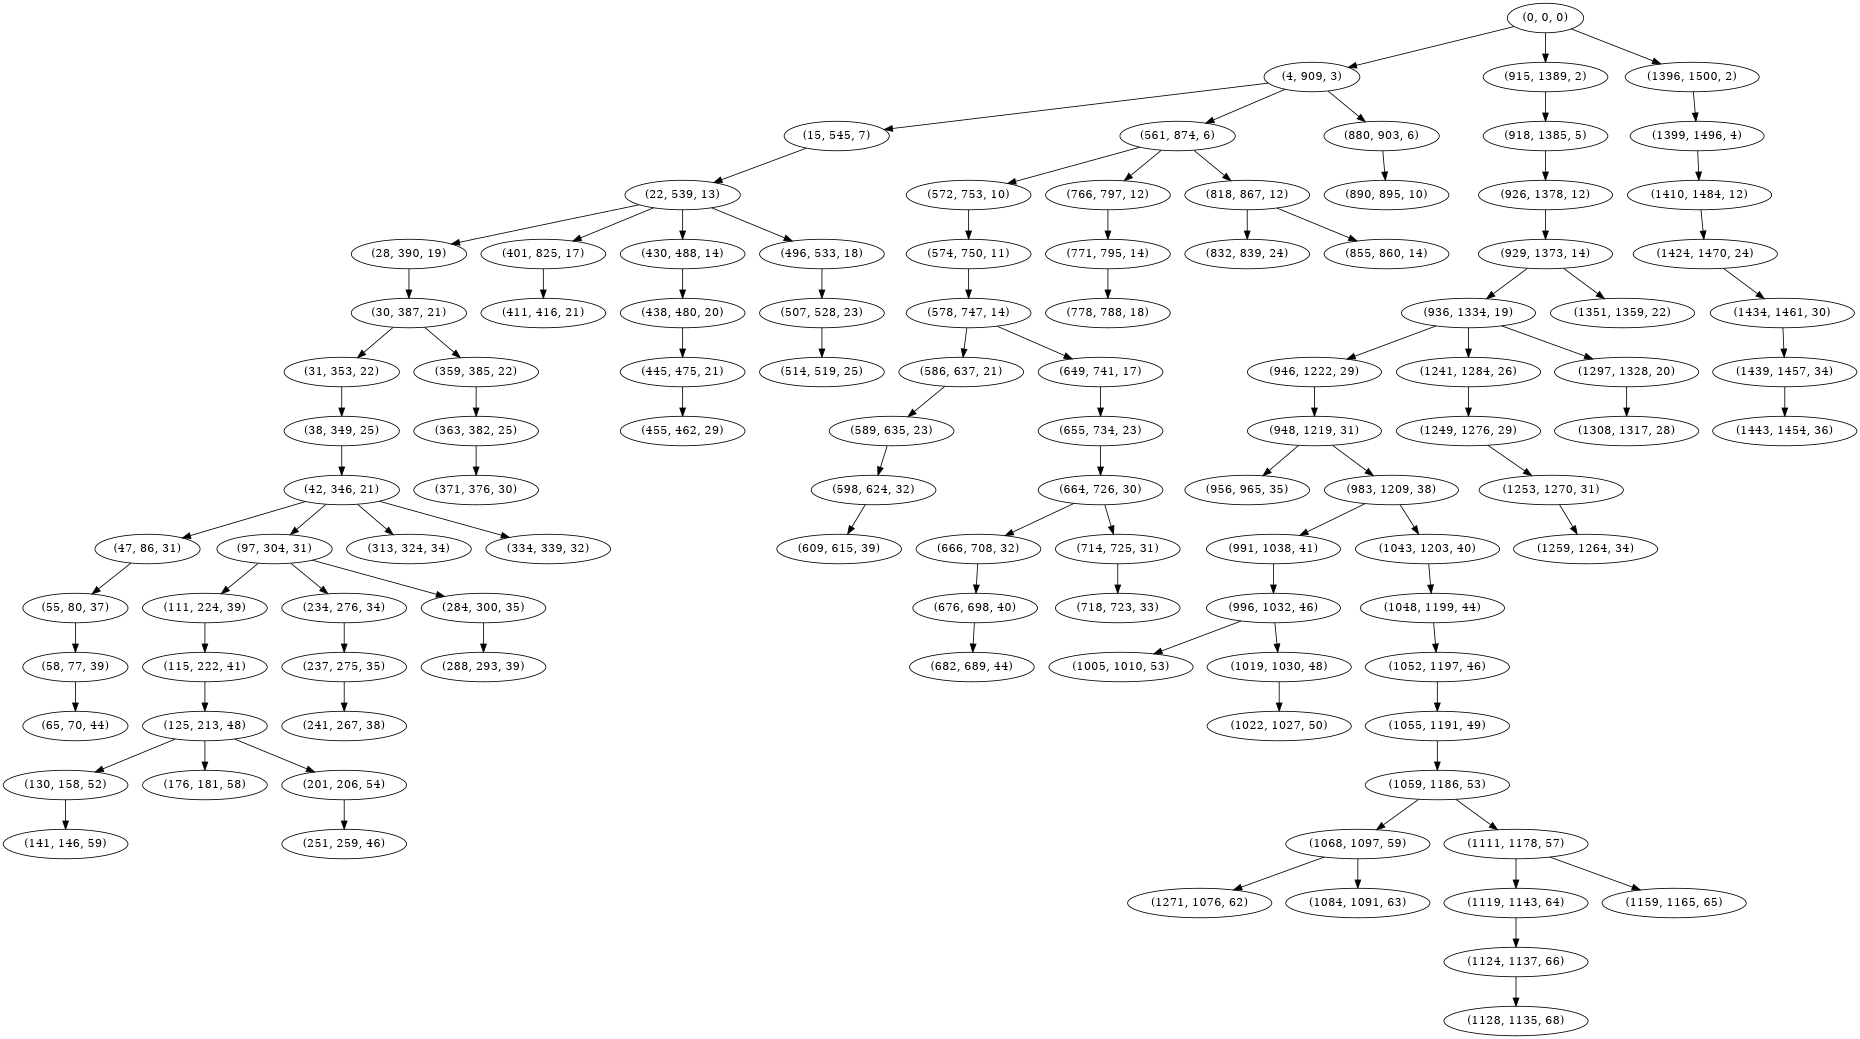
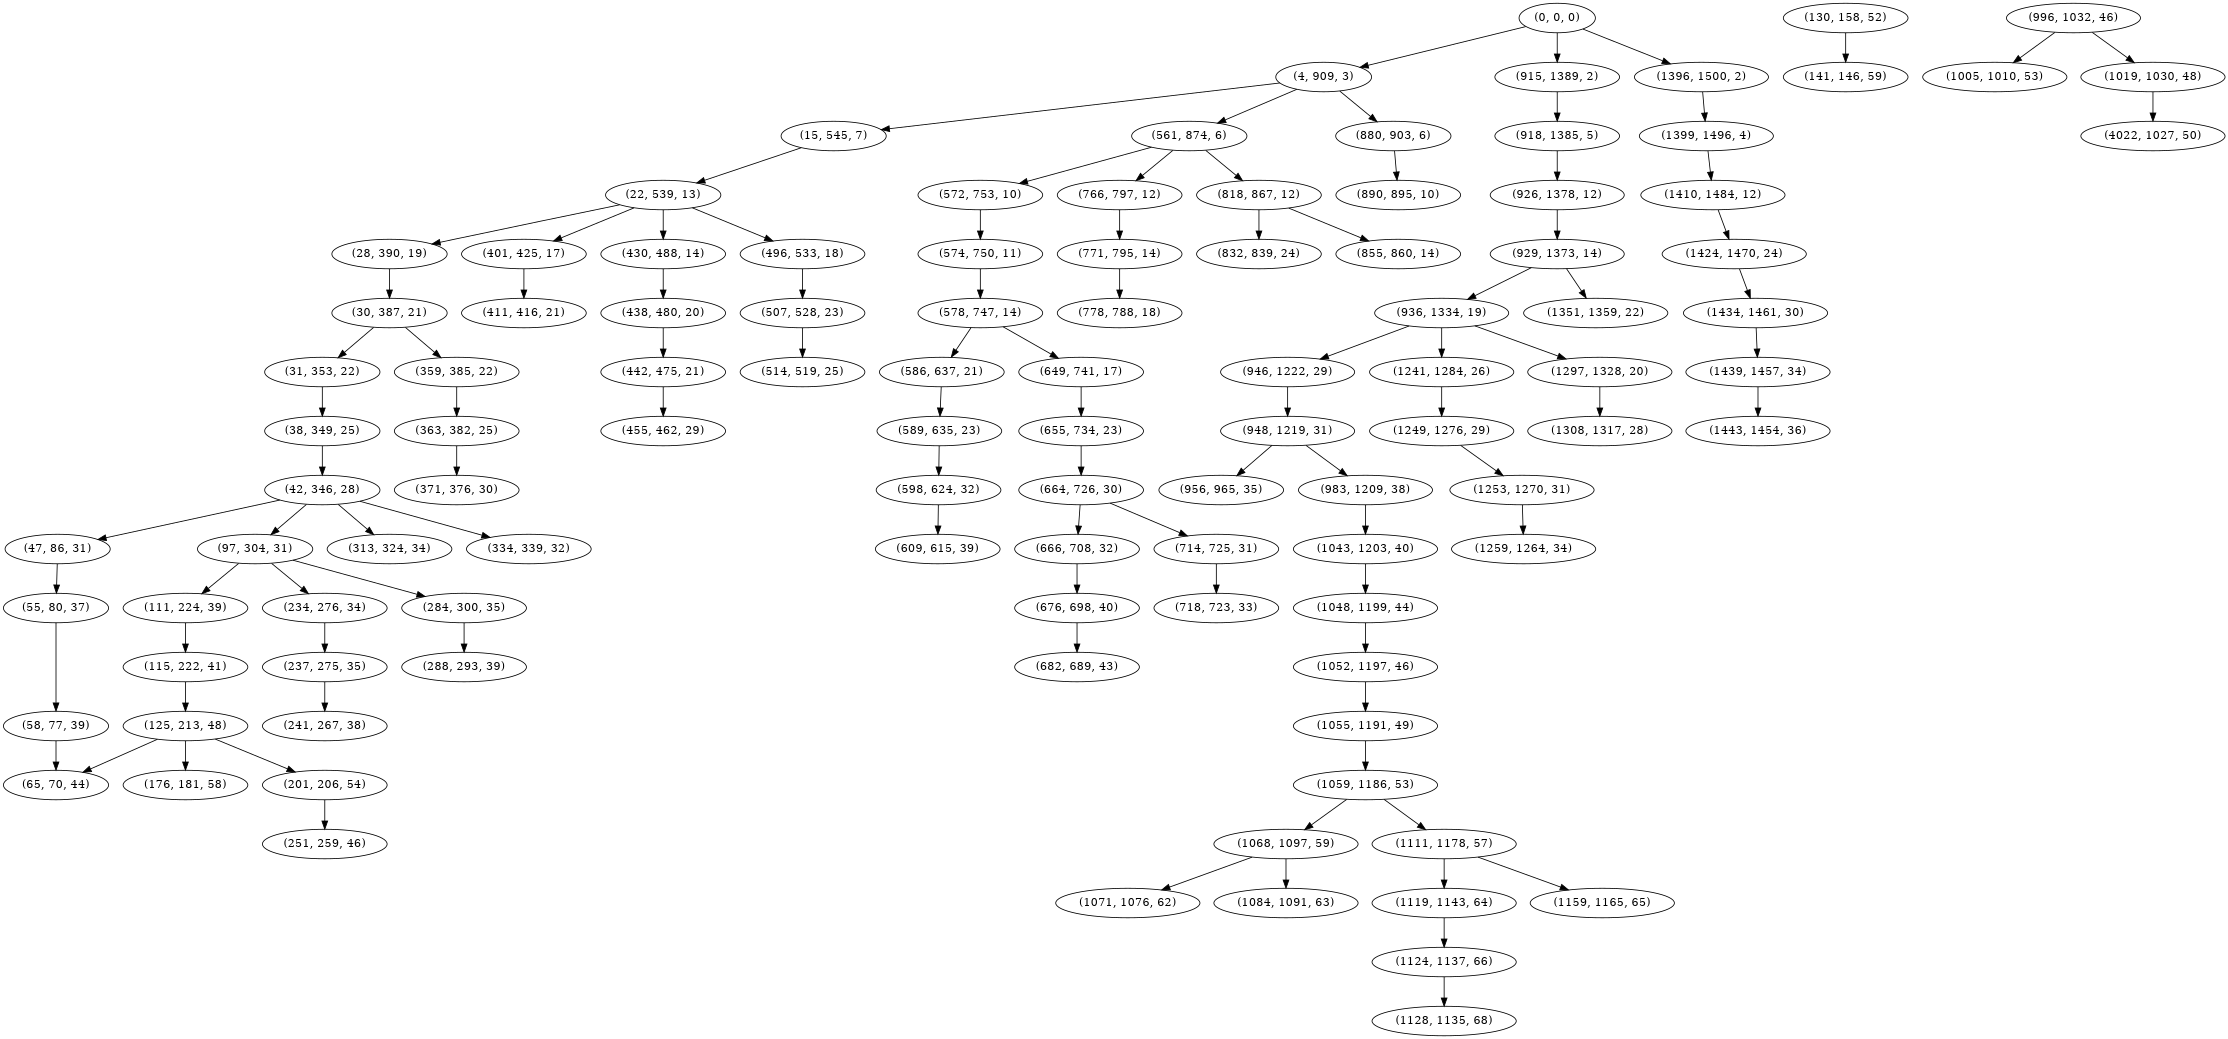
(543, 254) -> (524, 254)
(683, 372) -> (663, 372)
(342, 490) -> (322, 490)
(1273, 549) -> none
(972, 667) -> (1077, 667)
(1279, 726) -> (2153, 136)
(139, 754) -> (124, 754)
(1200, 903) -> (1128, 903)
